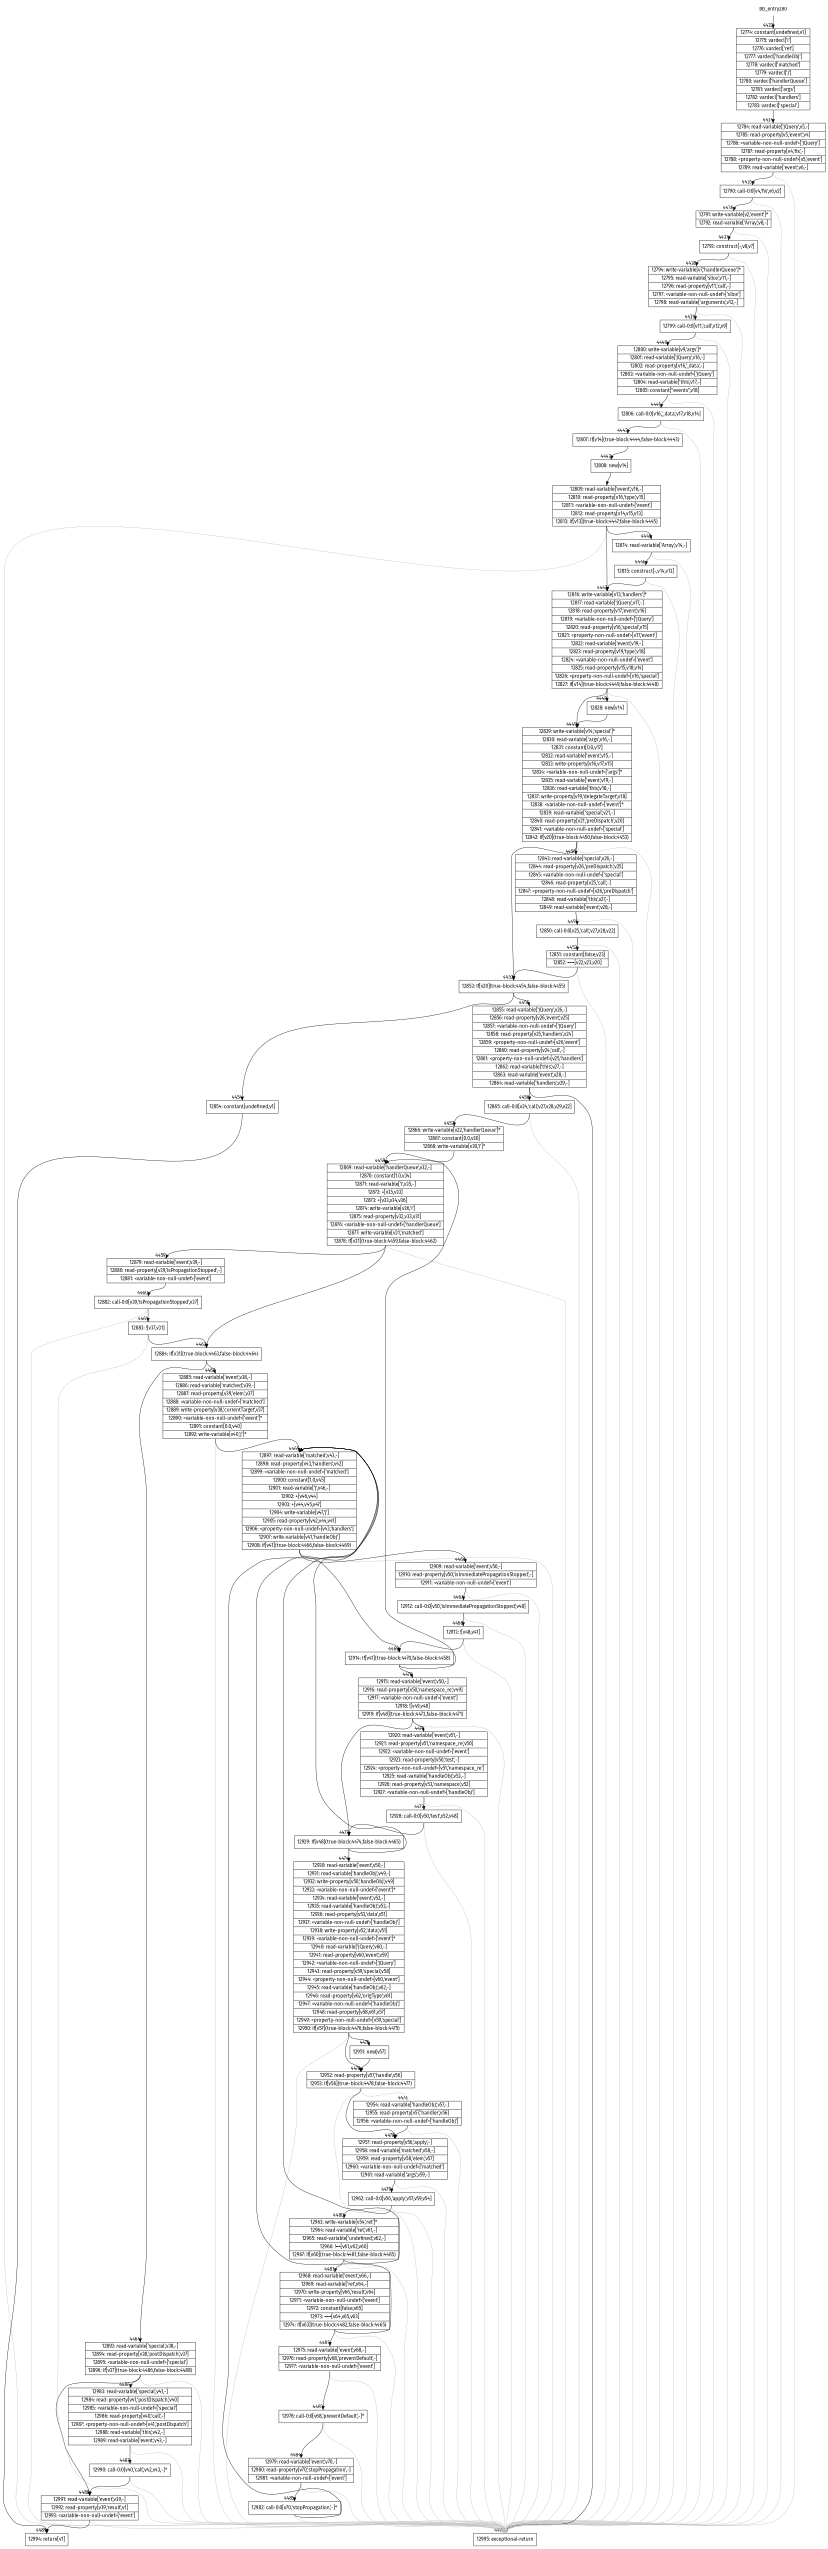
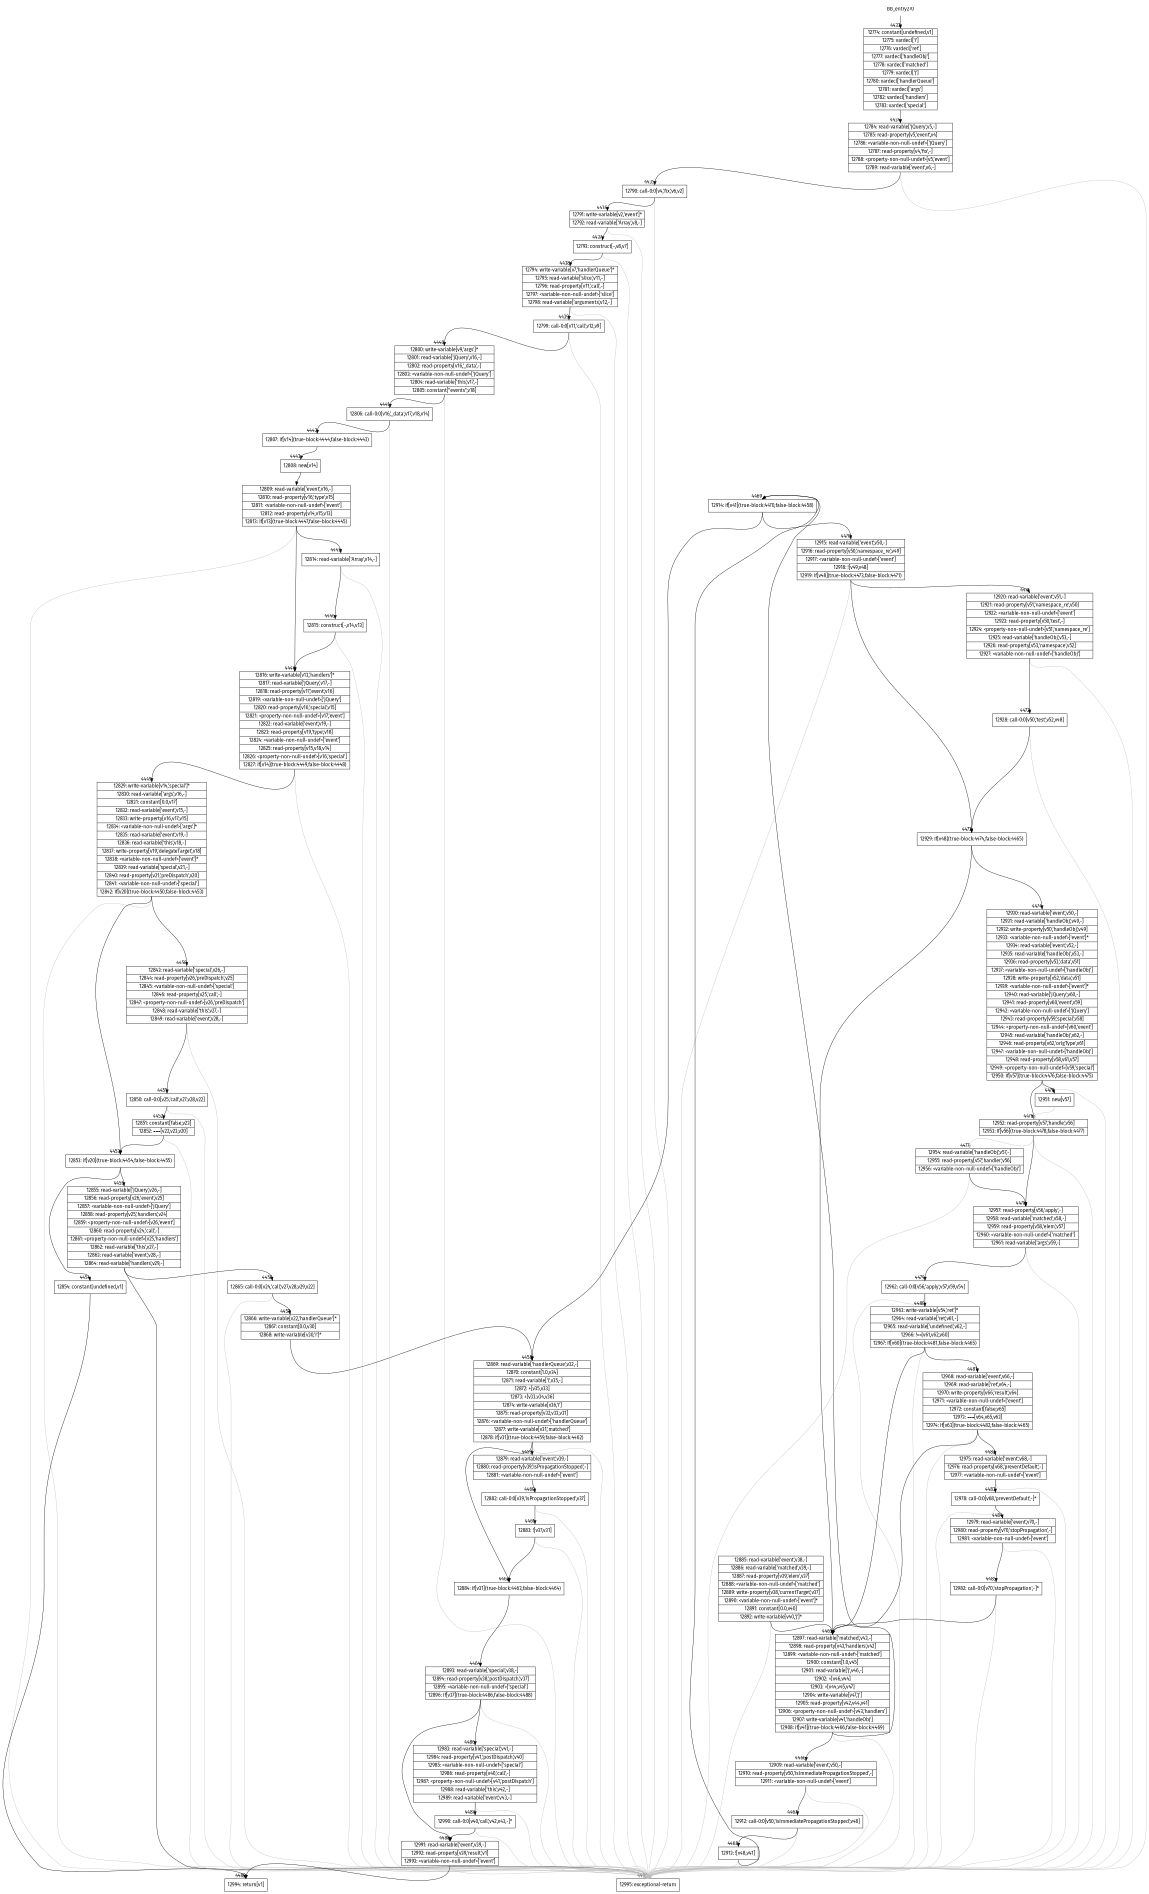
(773, 9) -> (900, 9)
(607, 708) -> none
(209, 1366) -> none
(367, 2064) -> (1046, 1113)
